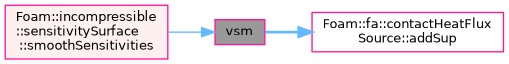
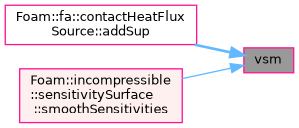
(282, 32) -> (213, 49)
